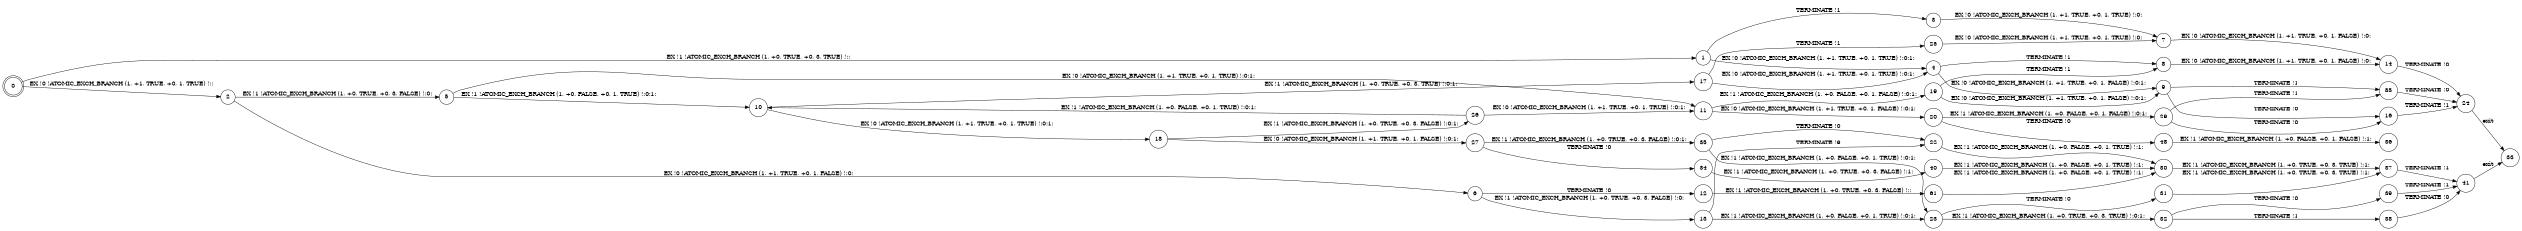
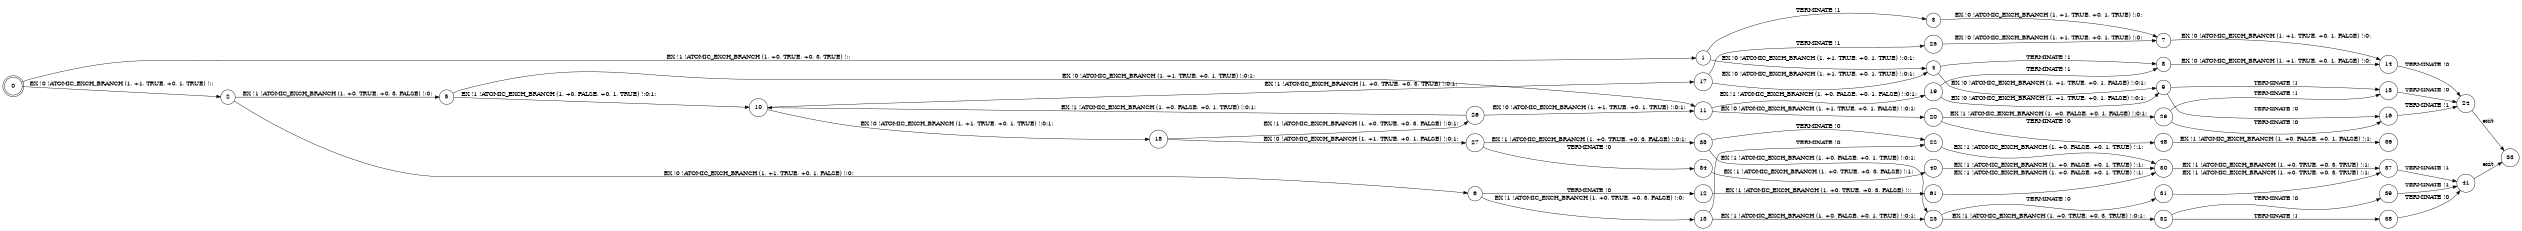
(2389, 91) -> (2389, 91)
(1818, 143) -> (1818, 143)
